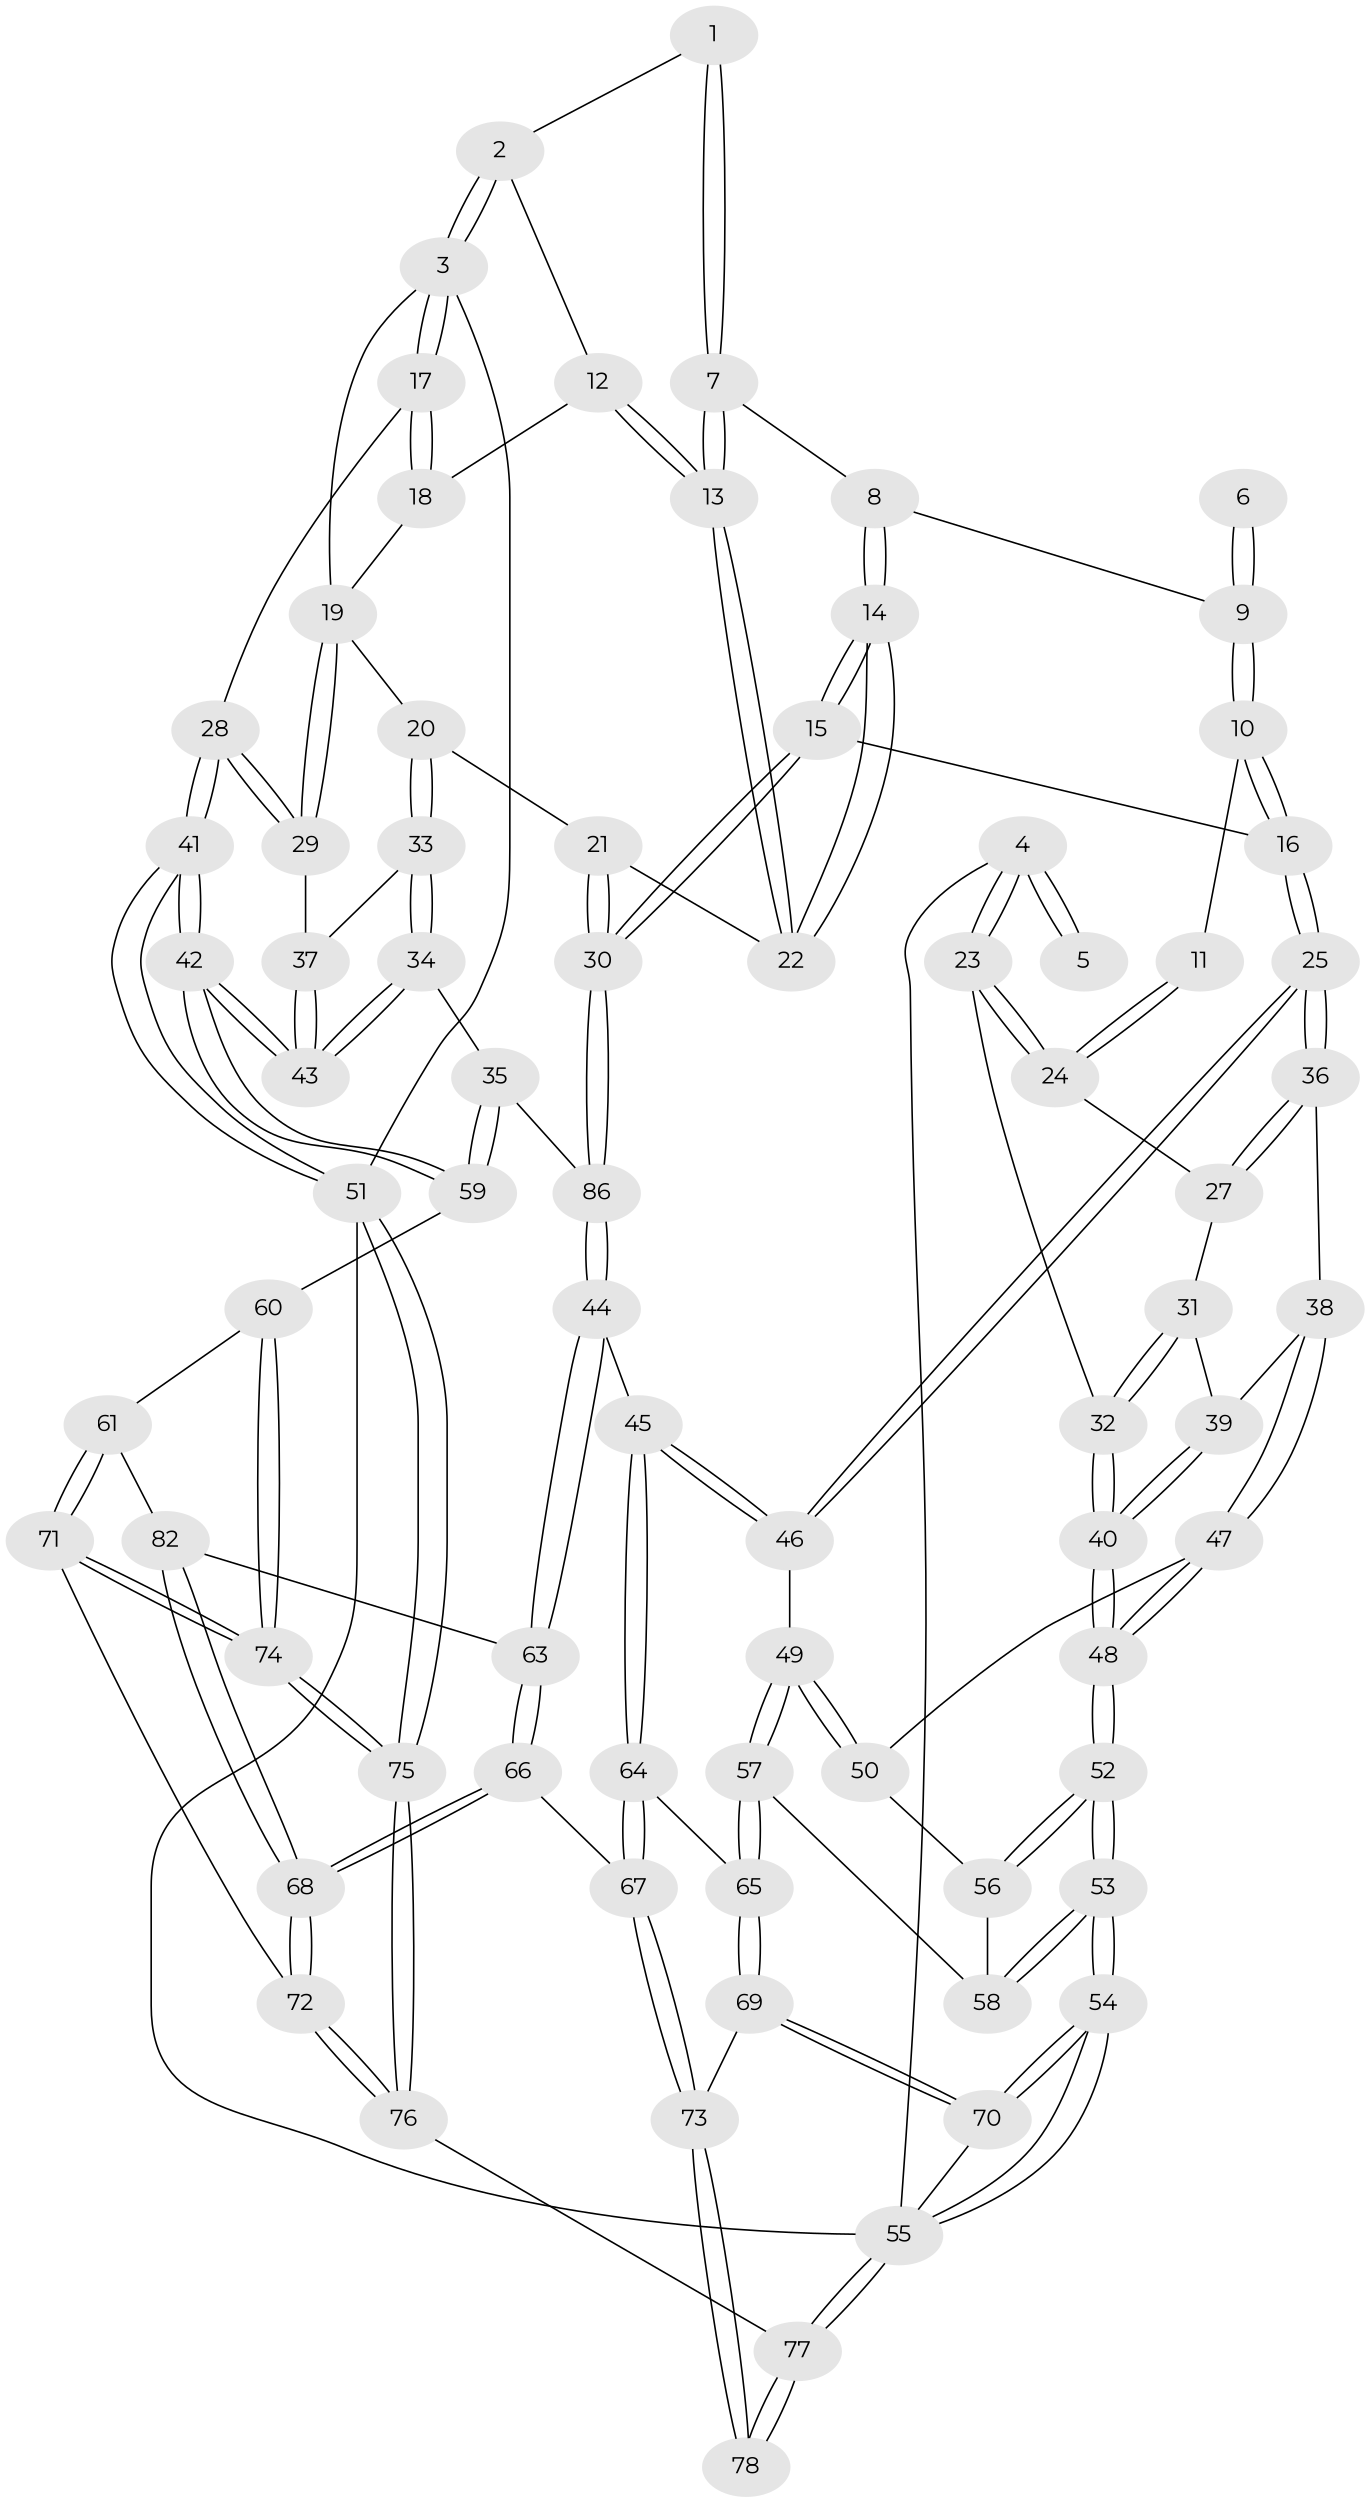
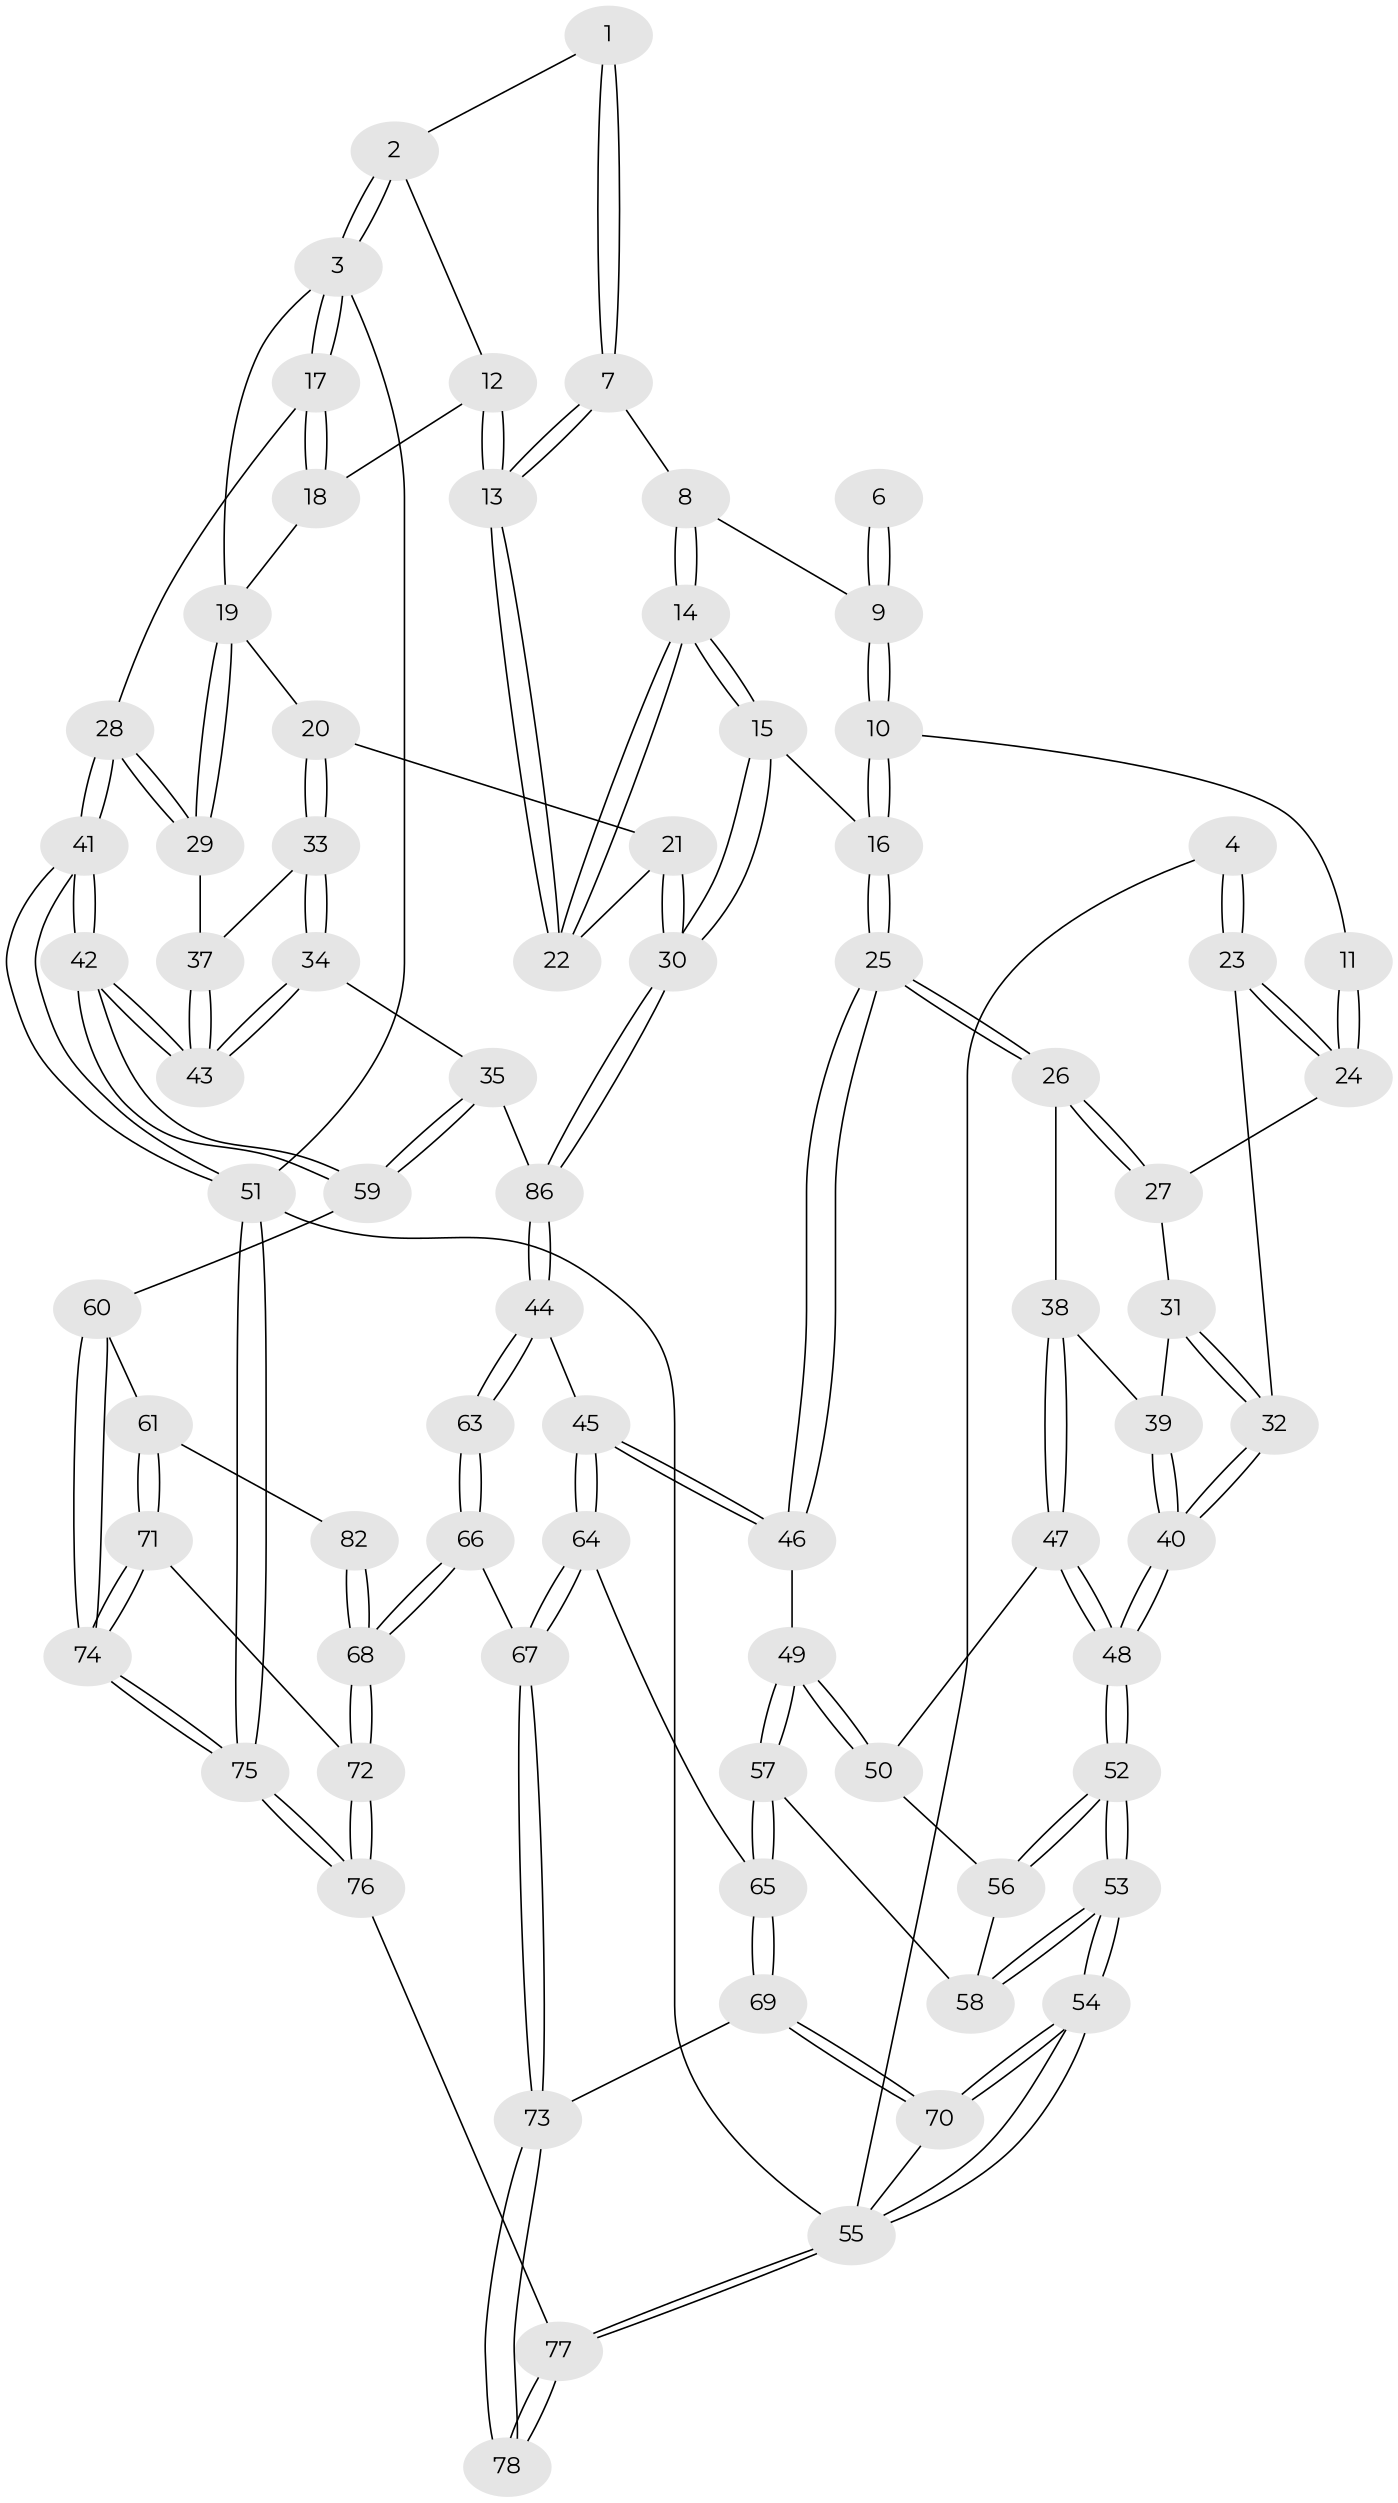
(1084, 962) -> none
(1316, 1078) -> (1056, 1078)
(343, 1596) -> none
